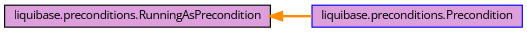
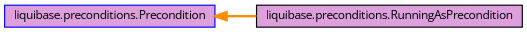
(297, 16) -> (242, 16)
